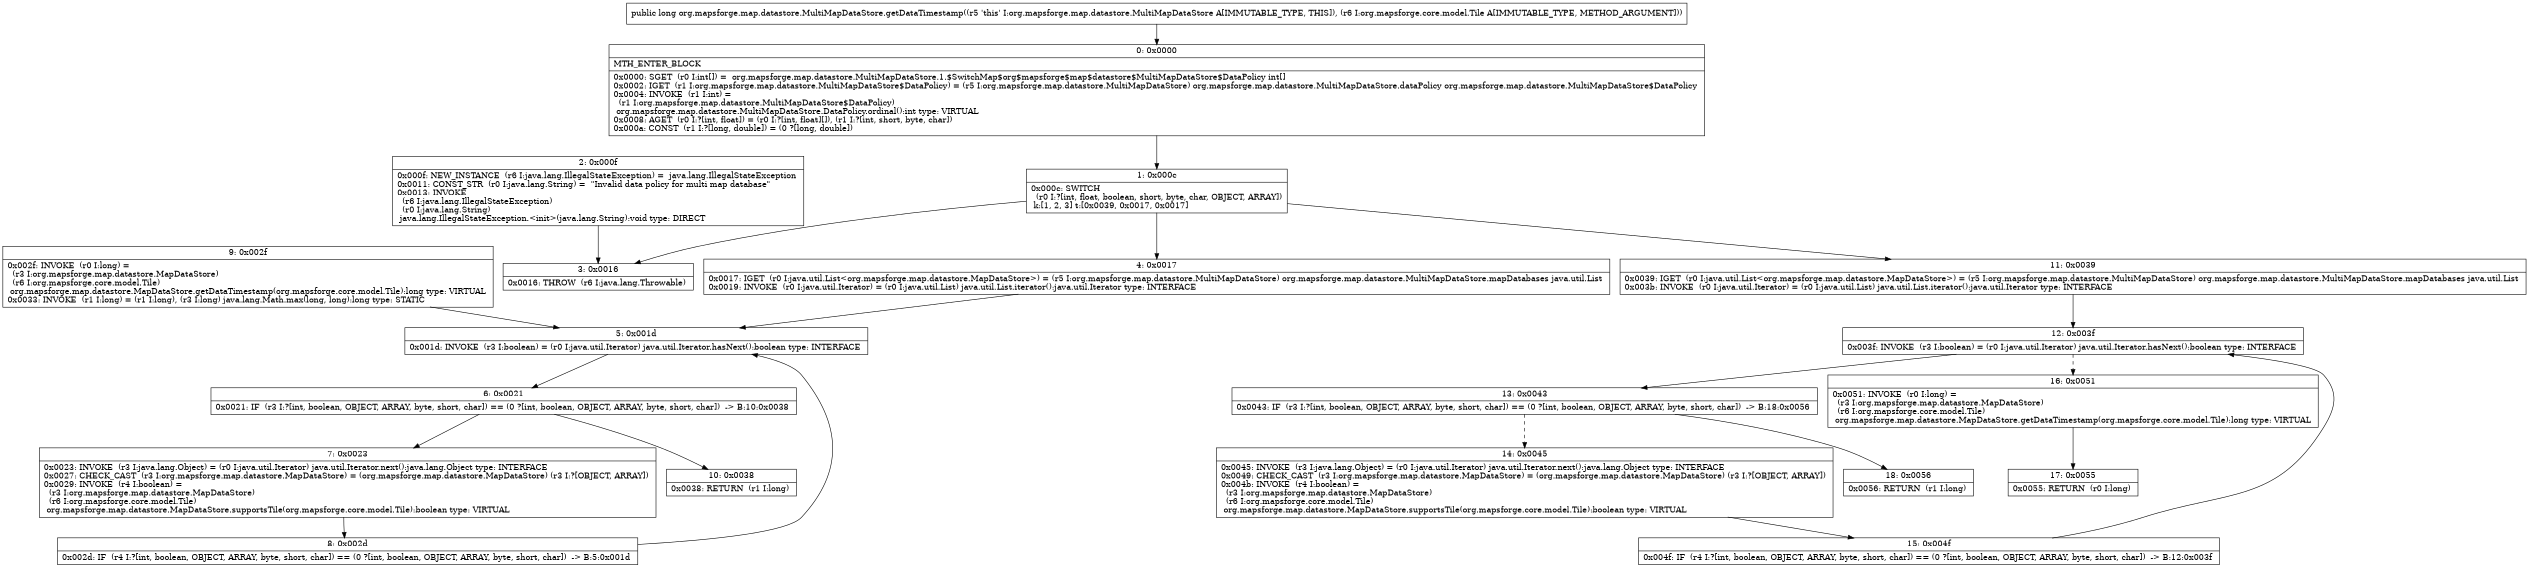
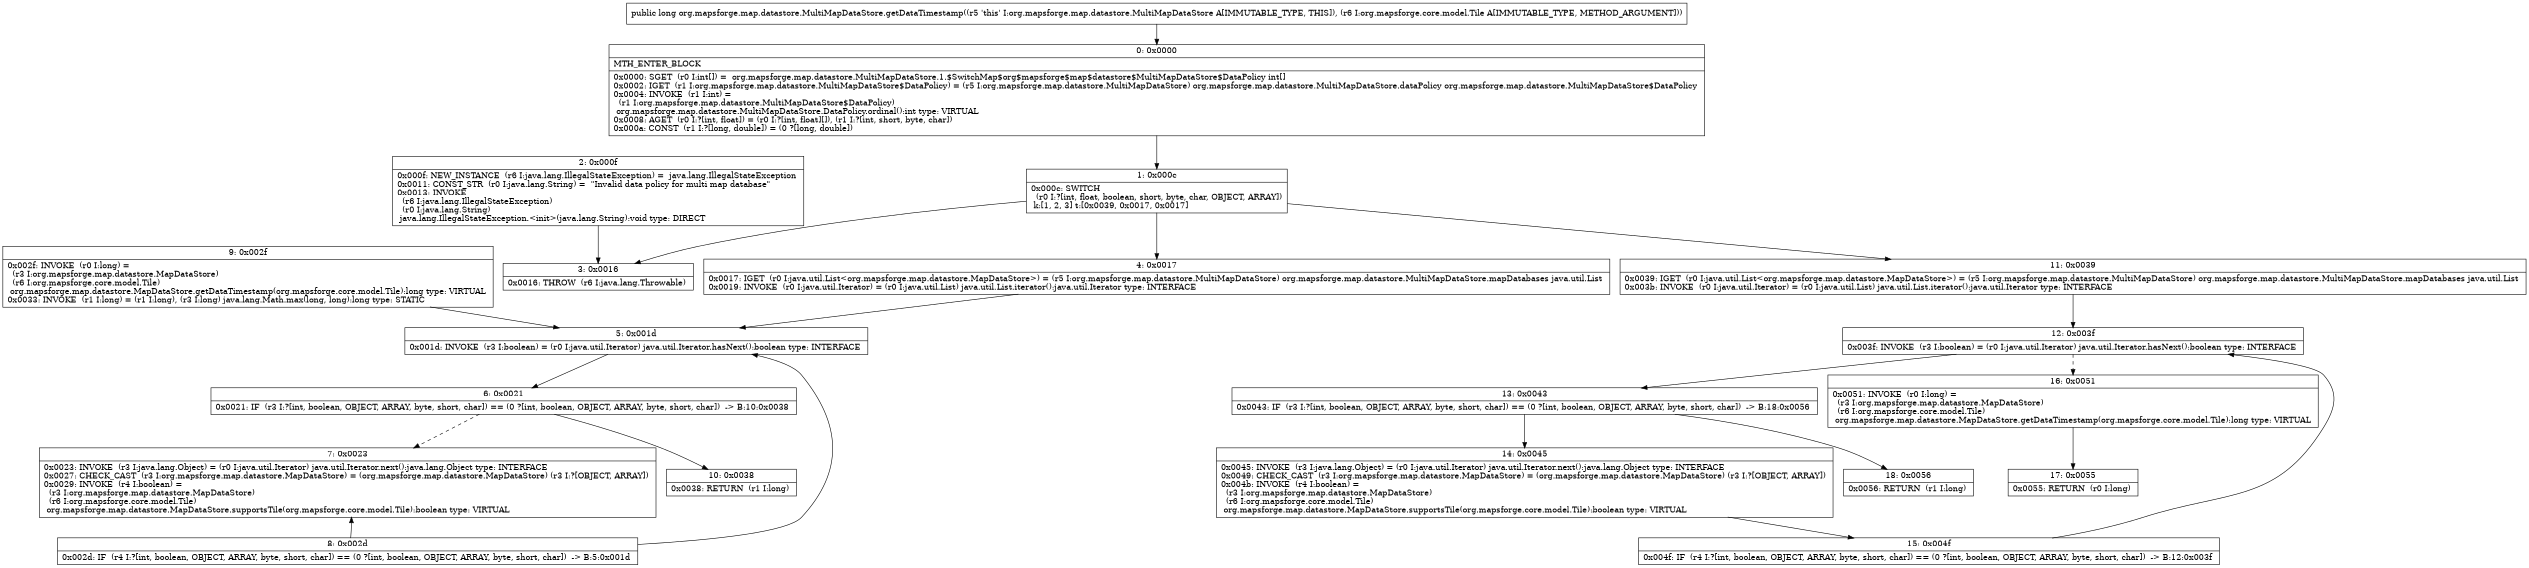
(1525, 428) -> (1525, 428)
(449, 430) -> (449, 430)
(344, 525) -> (351, 530)
